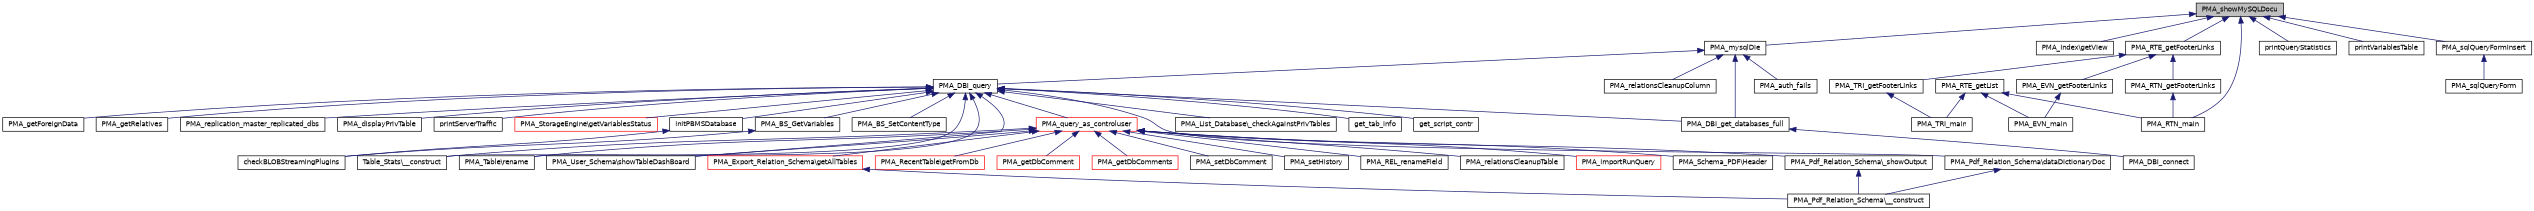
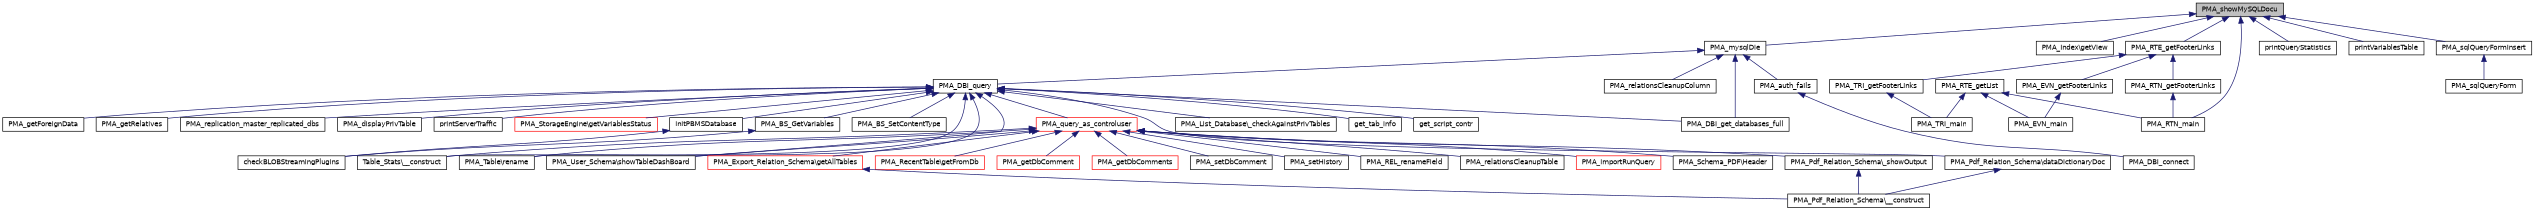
(1960, 142) -> (1961, 142)
